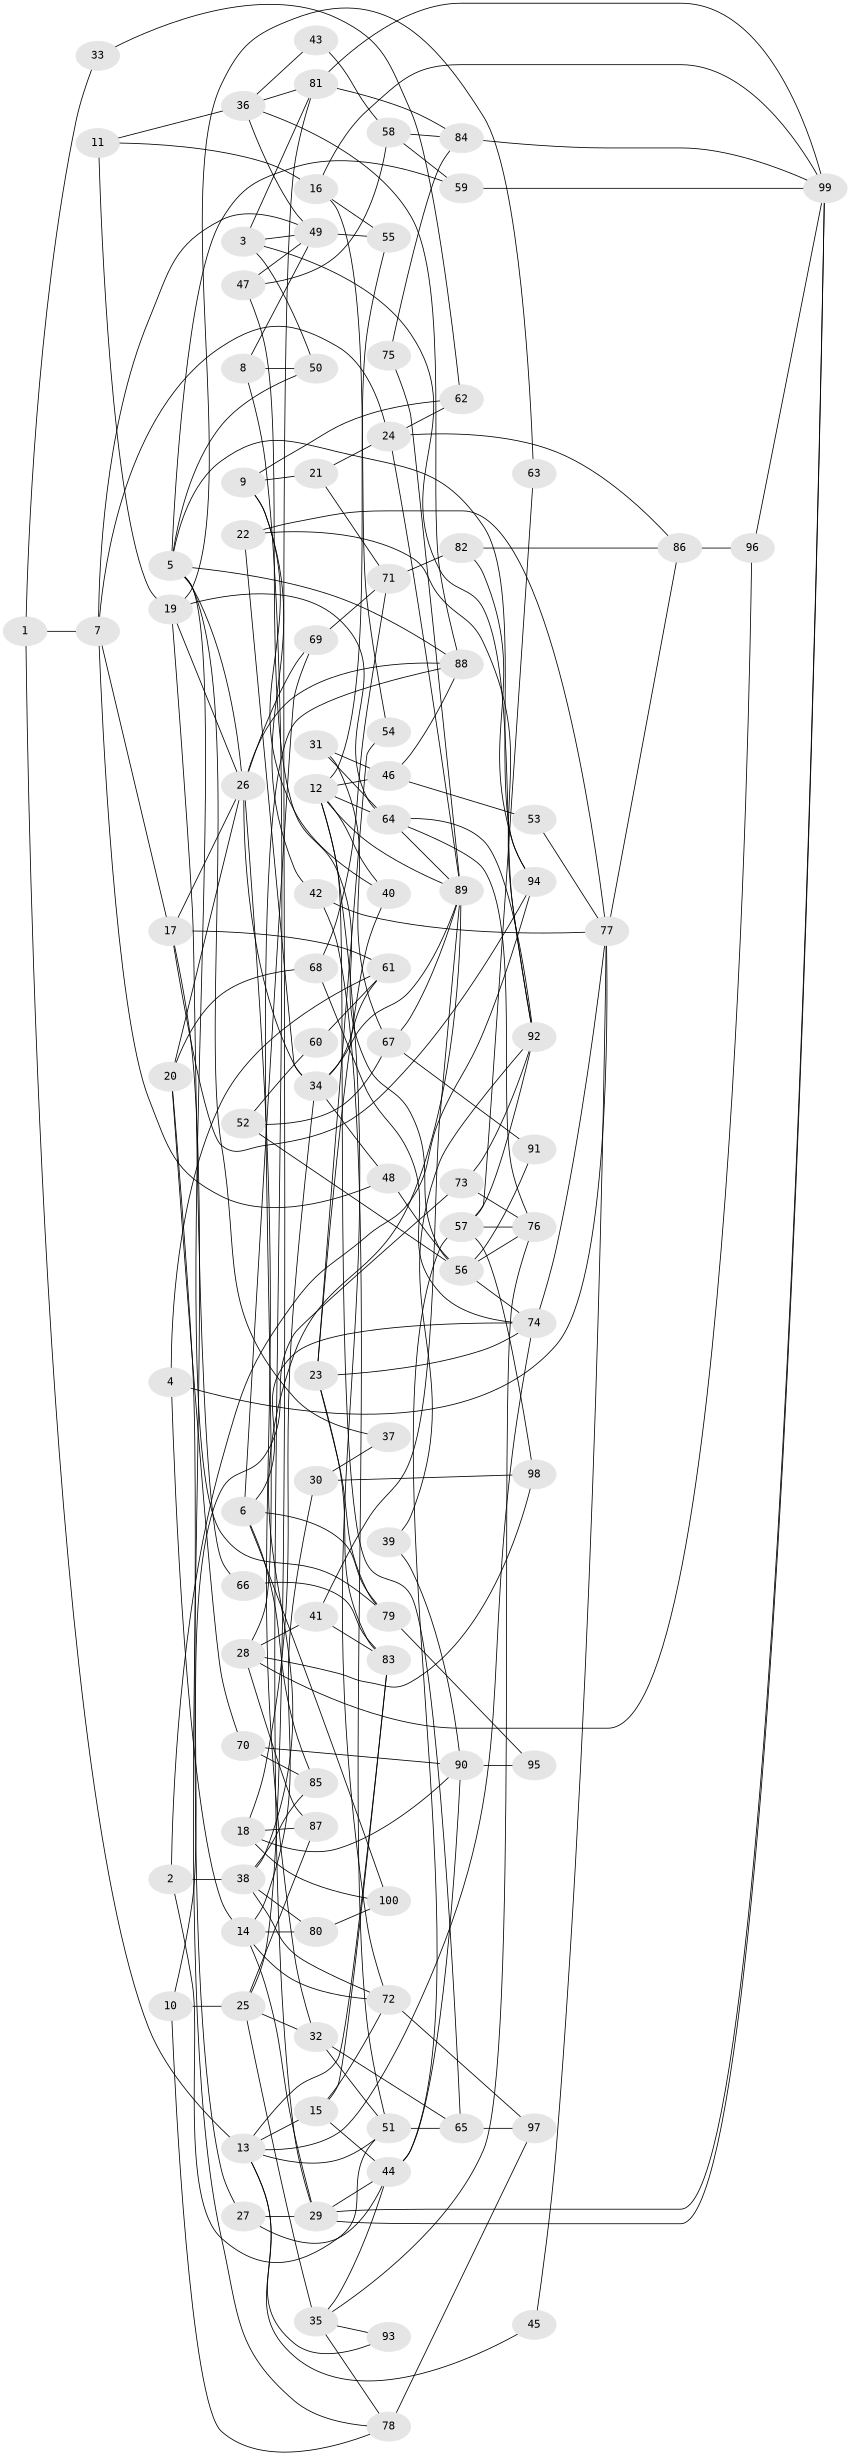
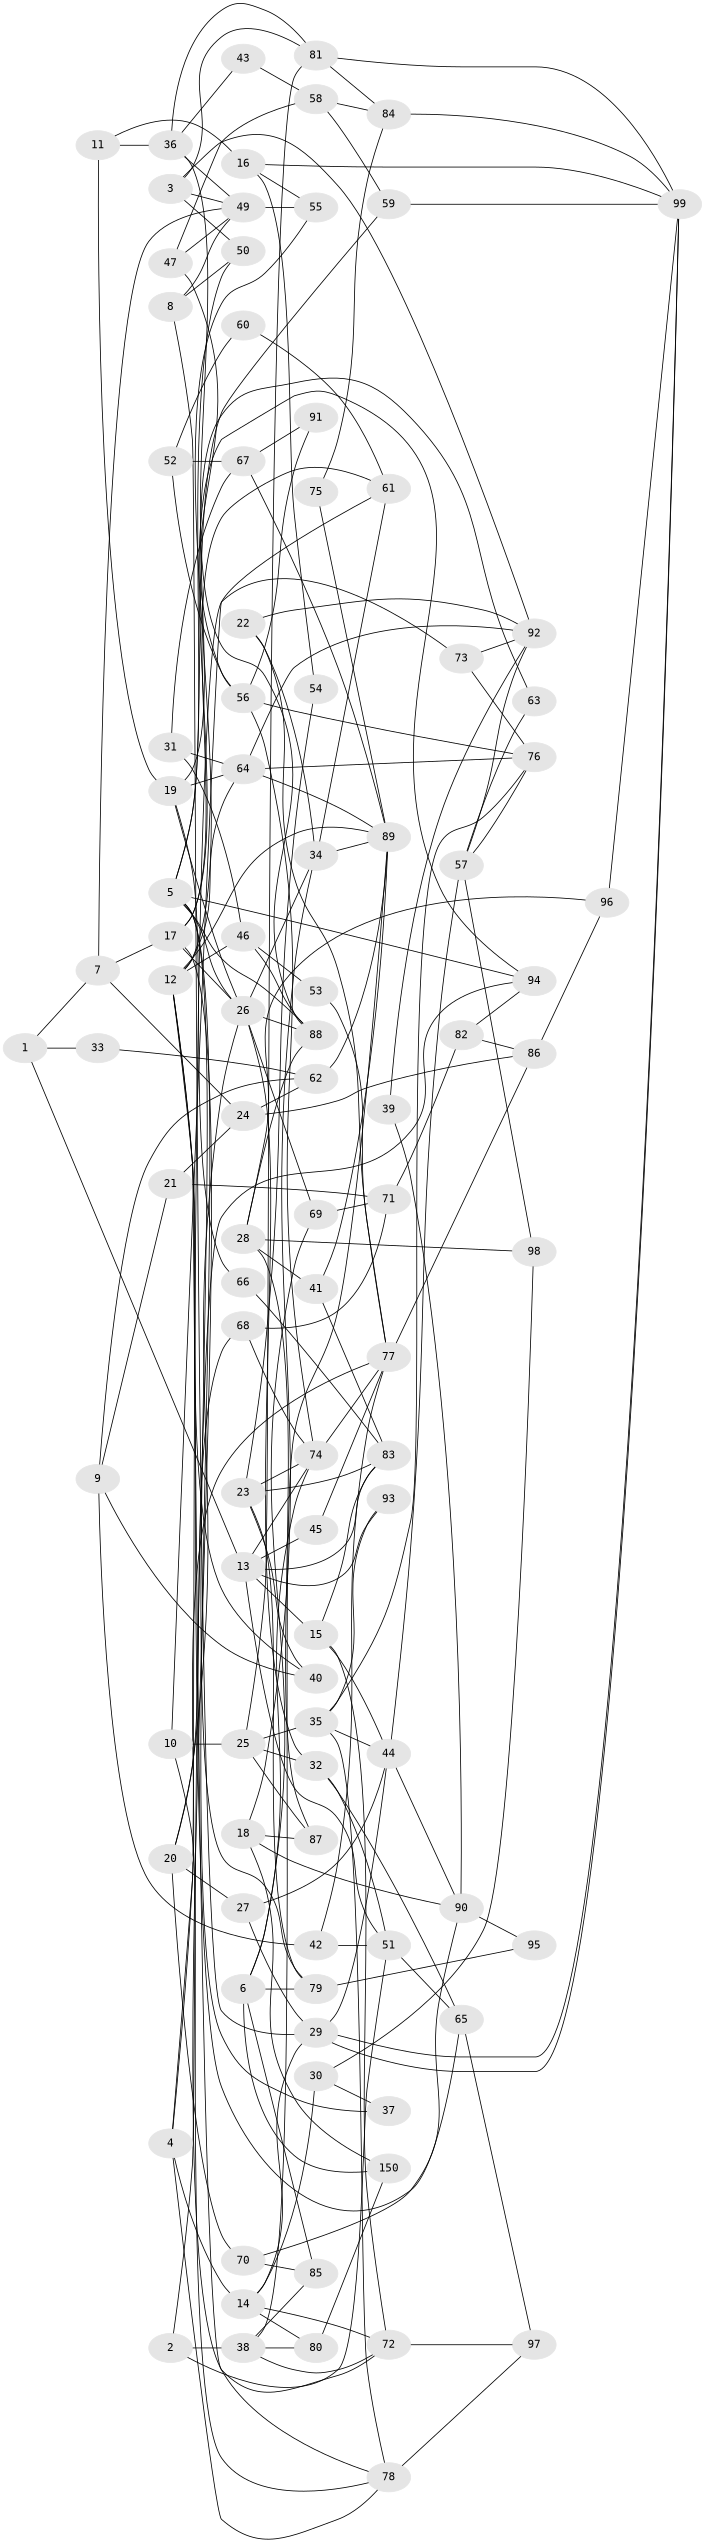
(426, 653) -> (371, 963)
(389, 1179) -> none
(389, 1901) -> (389, 2169)
none -> (206, 2426)
